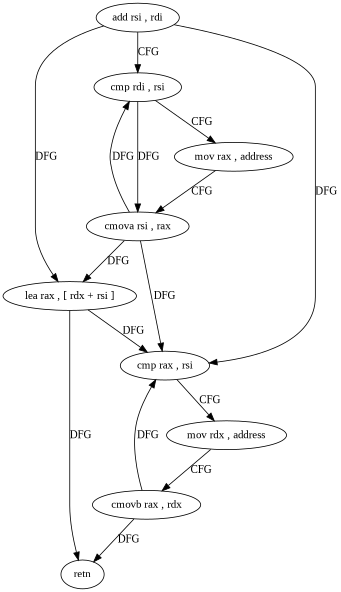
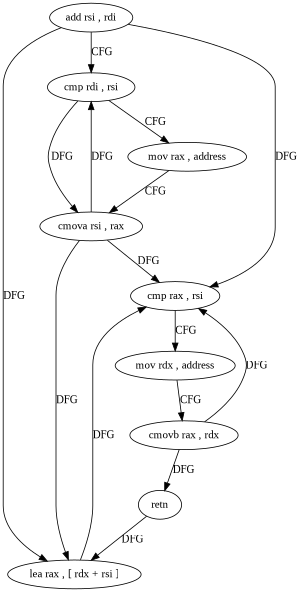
(70, 432) -> (122, 536)
